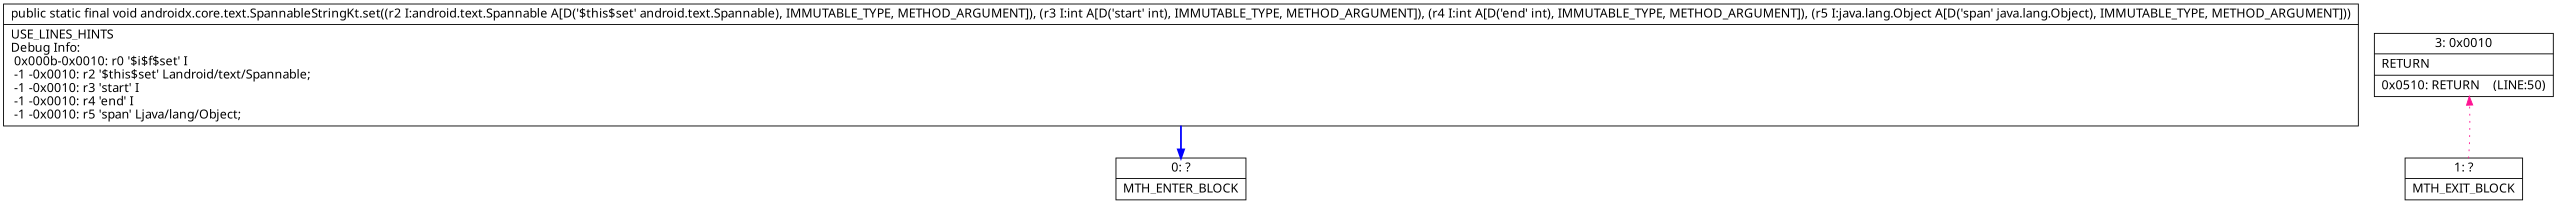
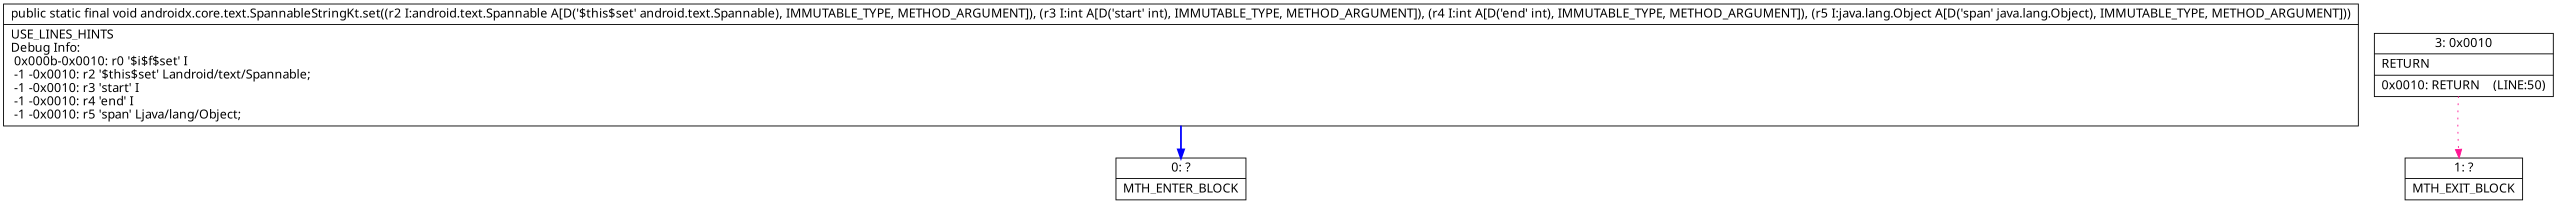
(2464, 85) -> (2464, 85)
(2470, 132) -> (2458, 123)
